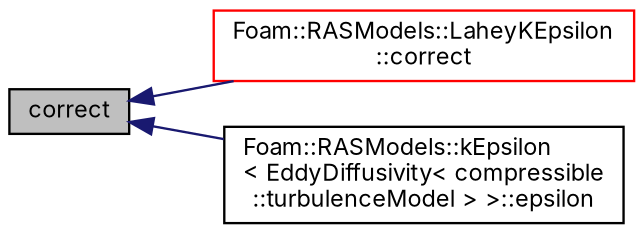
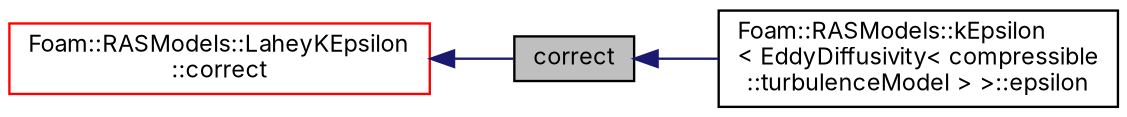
(193, 89) -> (484, 59)
